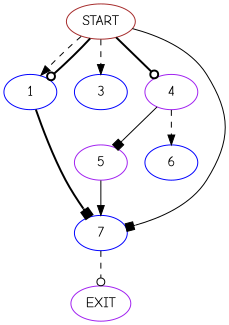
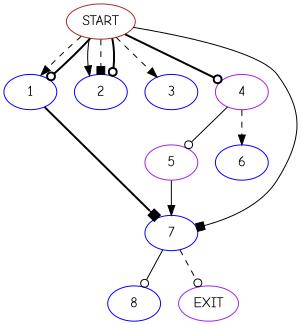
none -> (101, 92)
(140, 124) -> (210, 124)
none -> (134, 304)
